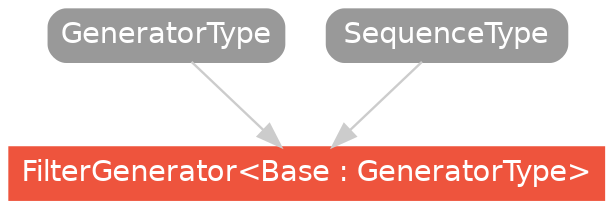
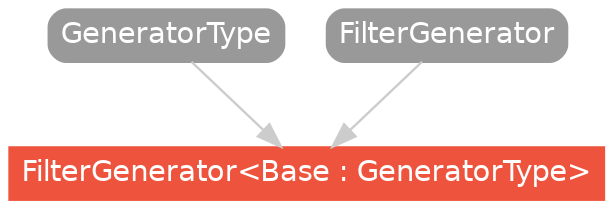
(447, 36) -> (447, 36)
